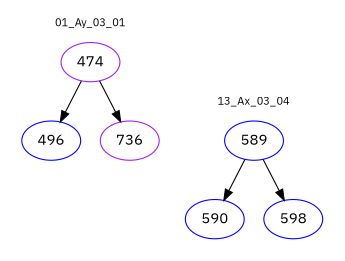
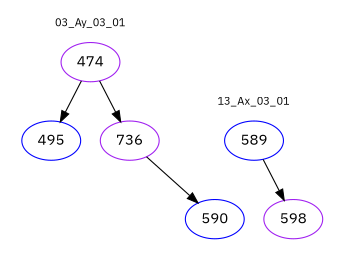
(90, 23) -> (90, 23)
(254, 102) -> (254, 102)
(51, 141) -> (51, 141)
(237, 175) -> (168, 176)
(293, 219) -> (293, 219)
